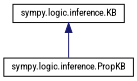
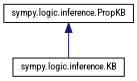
(69, 45) -> (69, 45)
